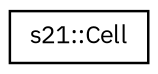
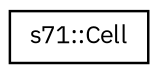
(79, 37) -> (79, 37)
